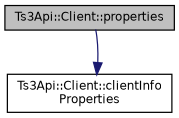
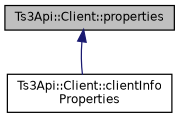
(98, 46) -> (81, 58)
